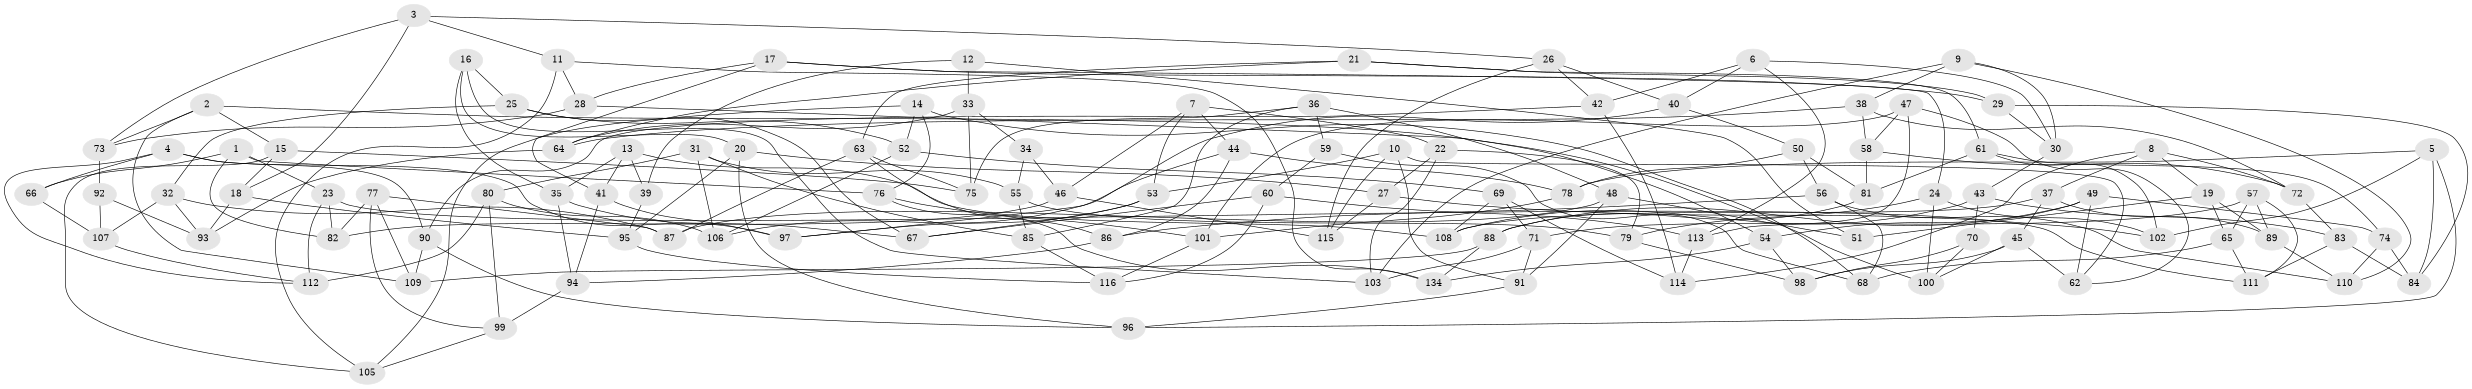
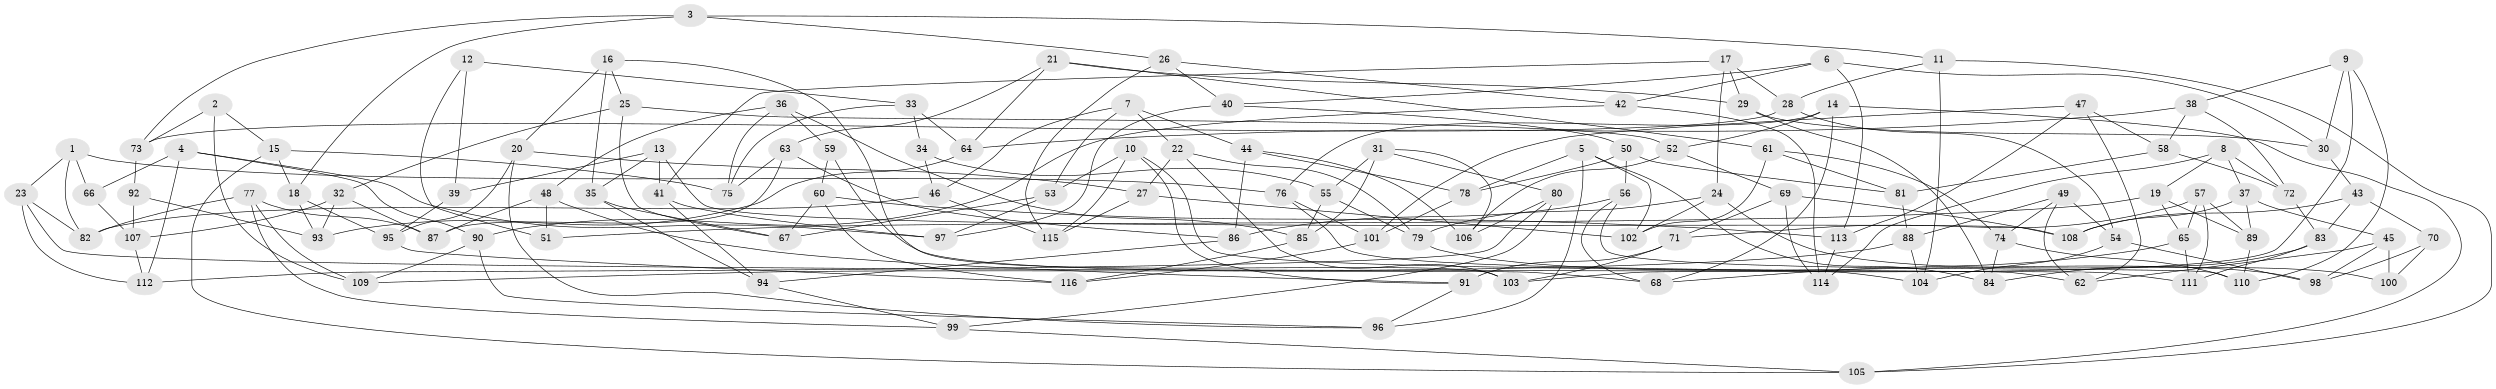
(1250, 124) -> none
(1434, 284) -> (1920, 284)
